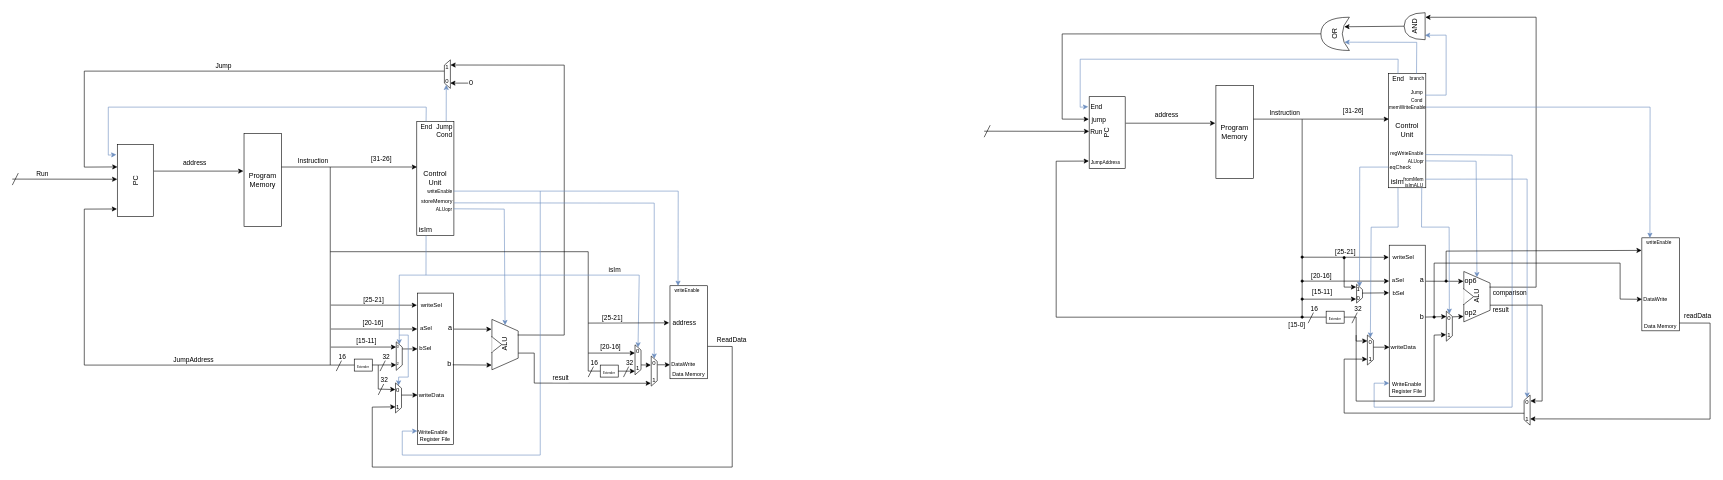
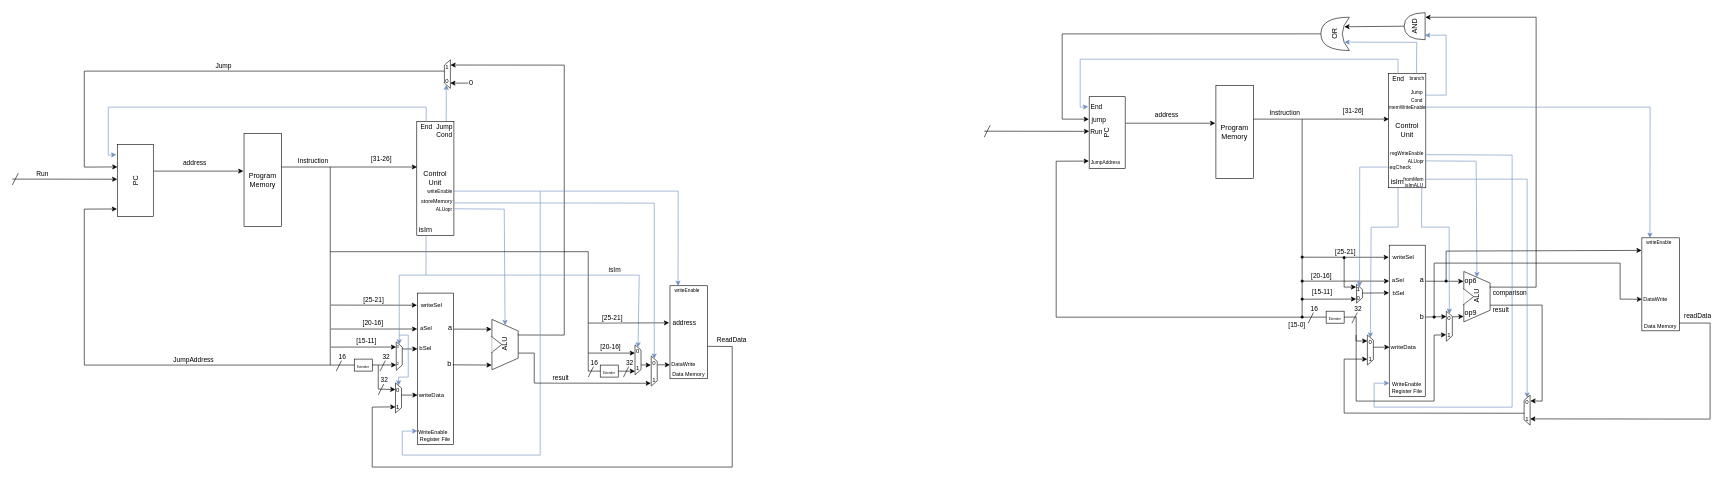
(1471, 313) -> (1471, 313)
